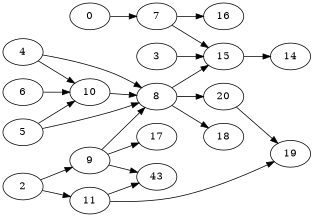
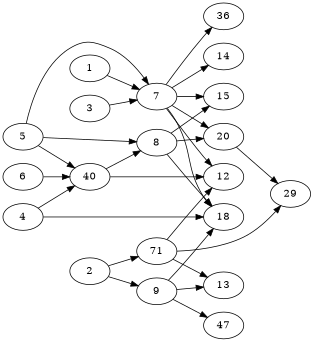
(90, 16) -> (90, 68)
(224, 16) -> (224, 16)
none -> (70, 49)
(187, 56) -> (120, 103)
(253, 56) -> (187, 79)
(90, 66) -> (119, 217)
(90, 92) -> (90, 177)
none -> (187, 115)
(121, 131) -> (189, 258)
(157, 137) -> (224, 325)
none -> (188, 154)
(291, 154) -> (291, 194)
(157, 177) -> (224, 285)
none -> (224, 177)
(90, 201) -> (157, 251)
